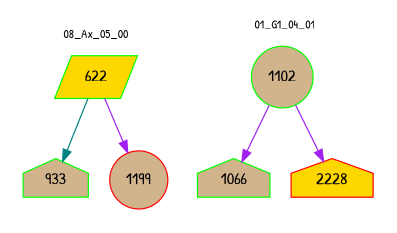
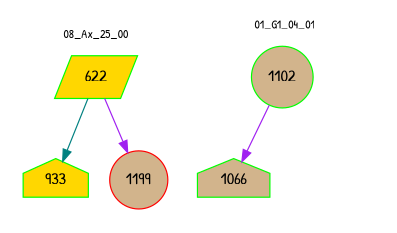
(96, 35) -> (96, 35)
(56, 180) -> (56, 180)
(332, 180) -> none
